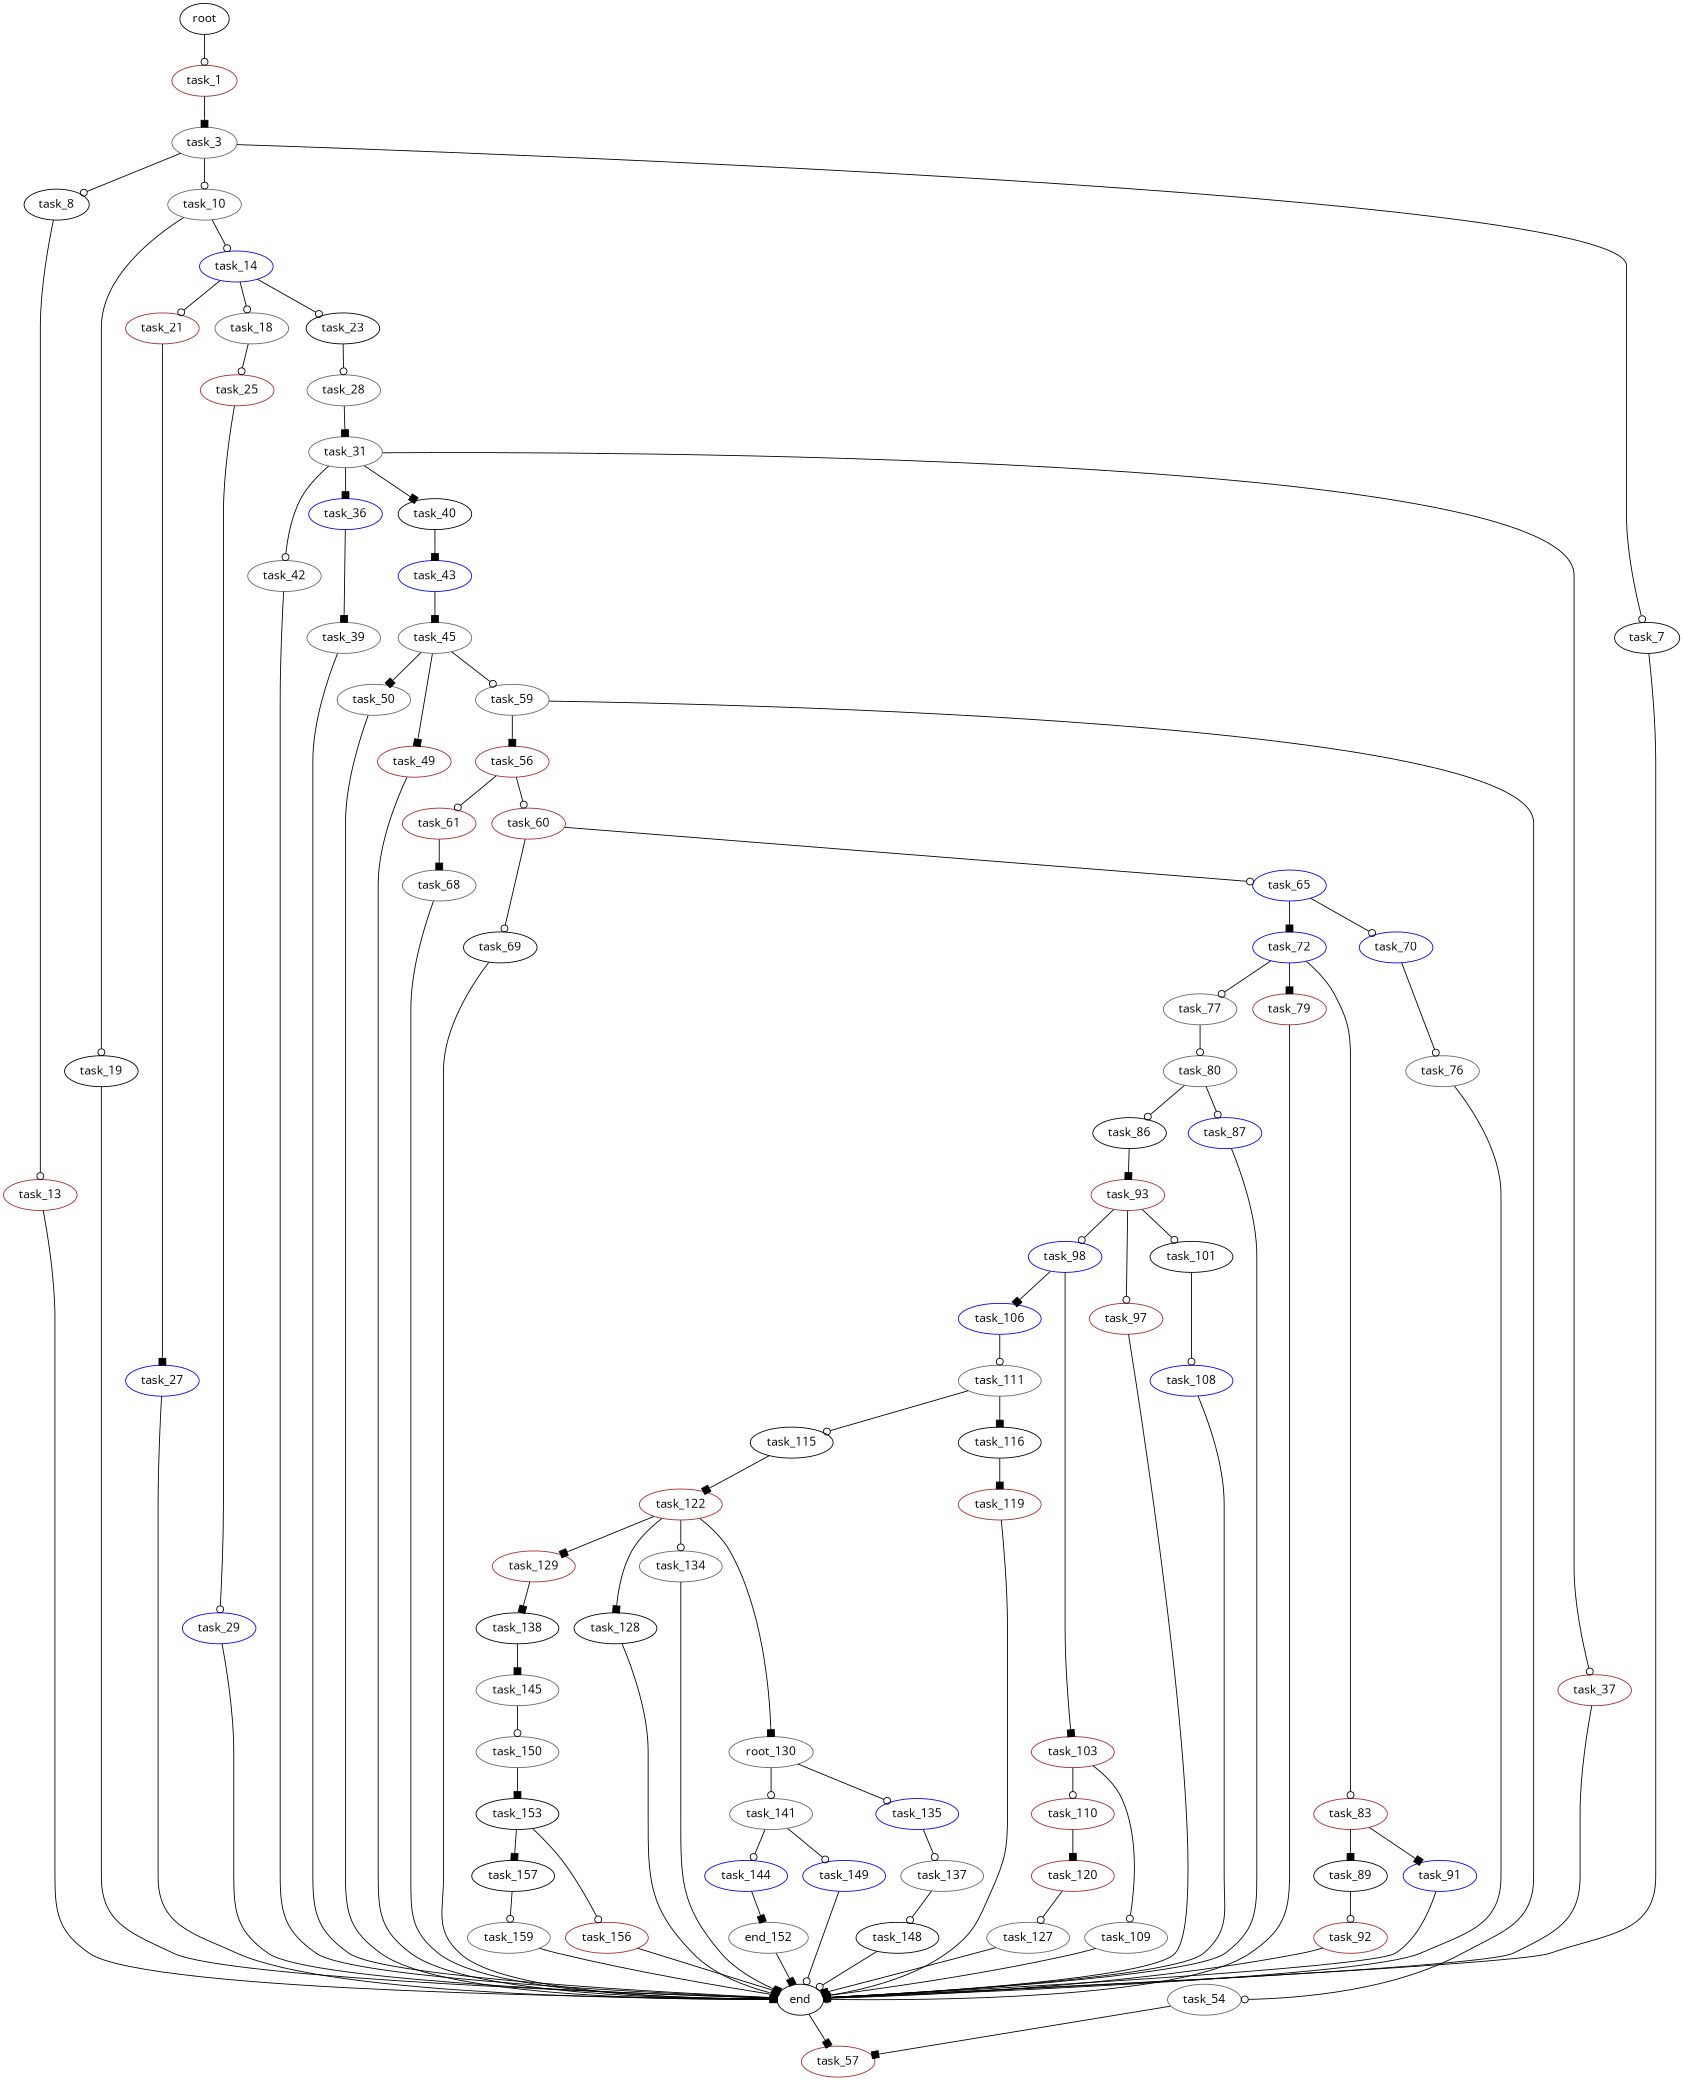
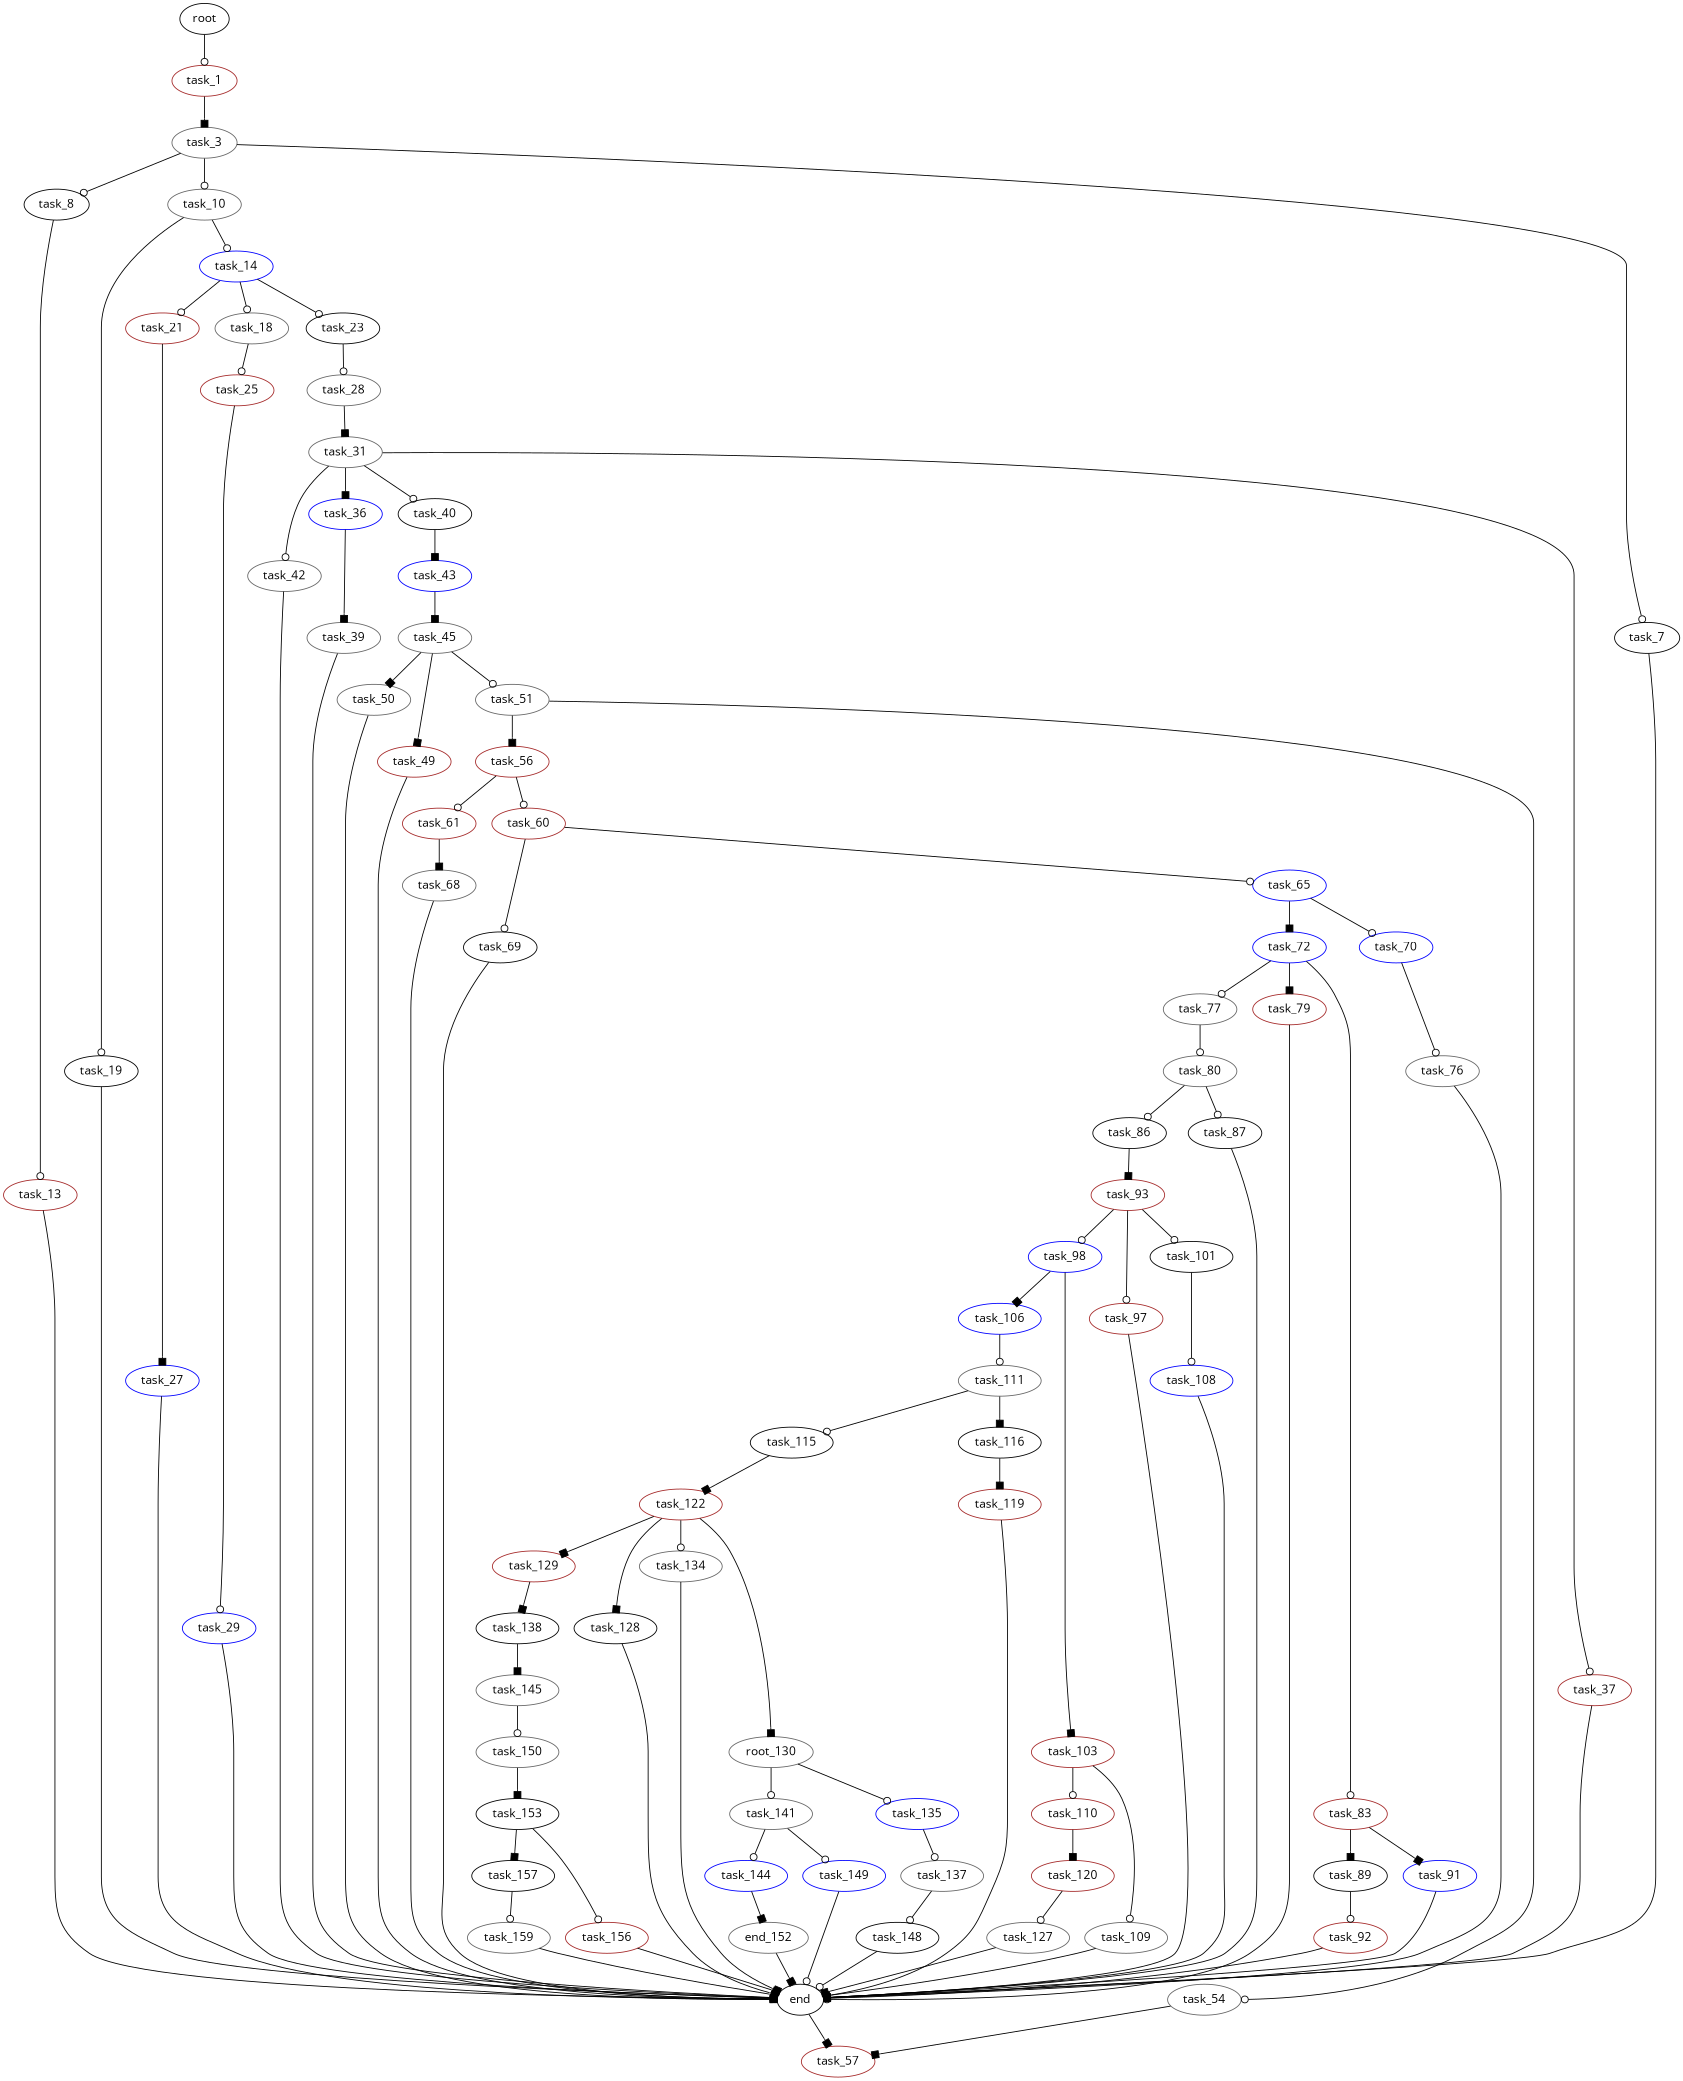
(387, 481) -> (387, 481)
(512, 700) -> (512, 700)
(1225, 1133) -> (1225, 1133)
